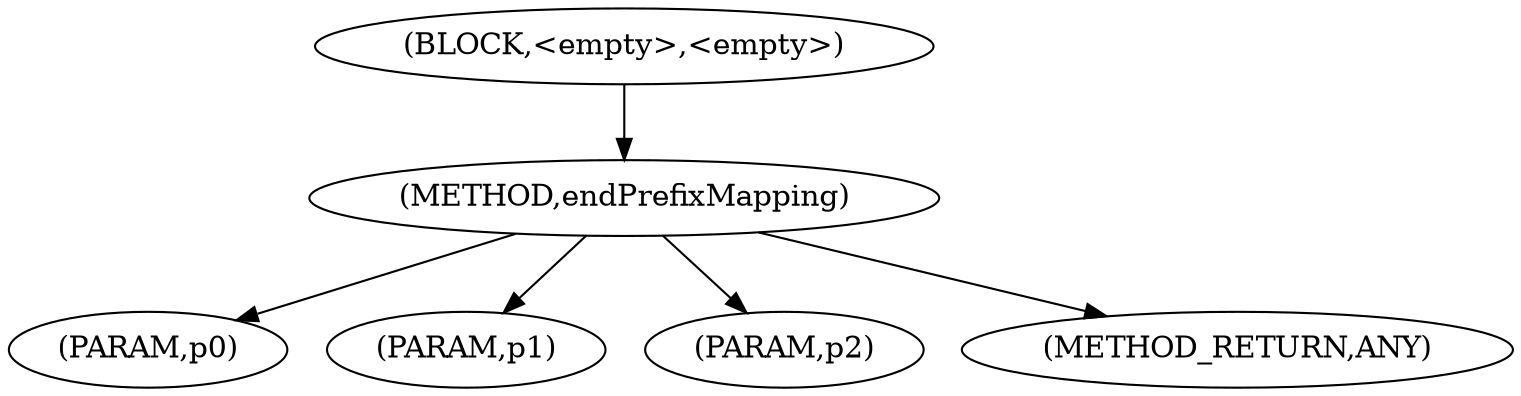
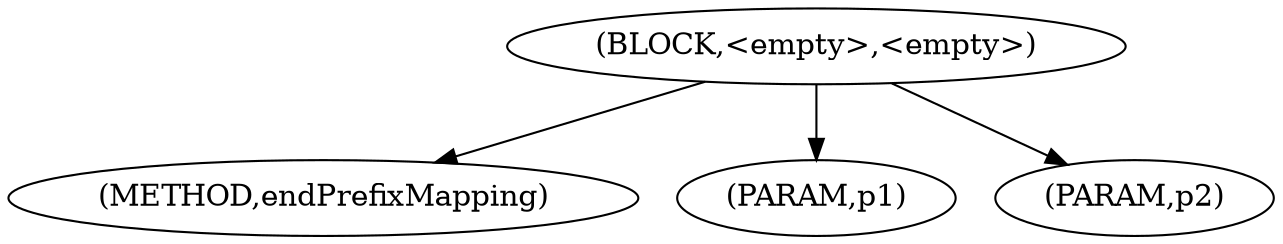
(553, 267) -> (816, 112)
(697, 267) -> (970, 120)
(148, 350) -> none
(1237, 350) -> none
